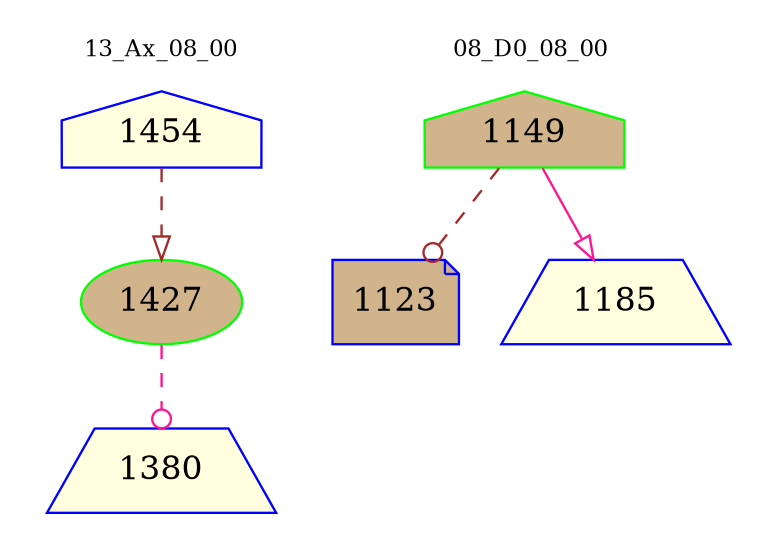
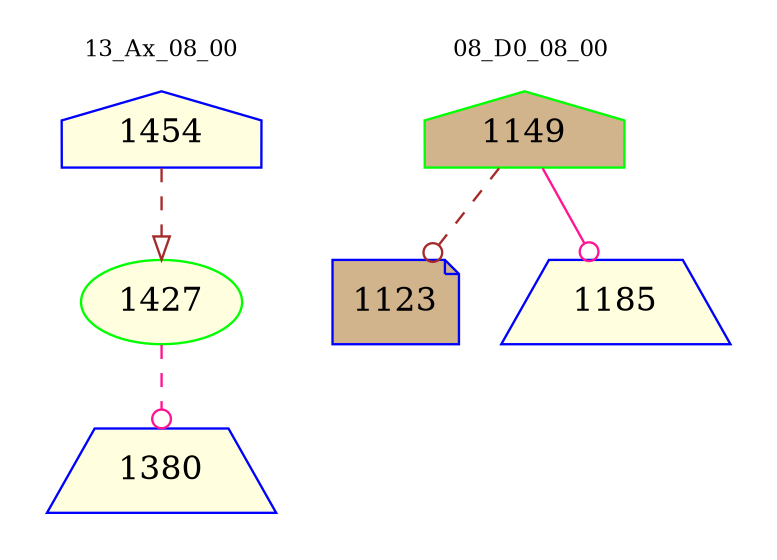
(562, 204) -> (563, 206)
(162, 302) -> (162, 302)
